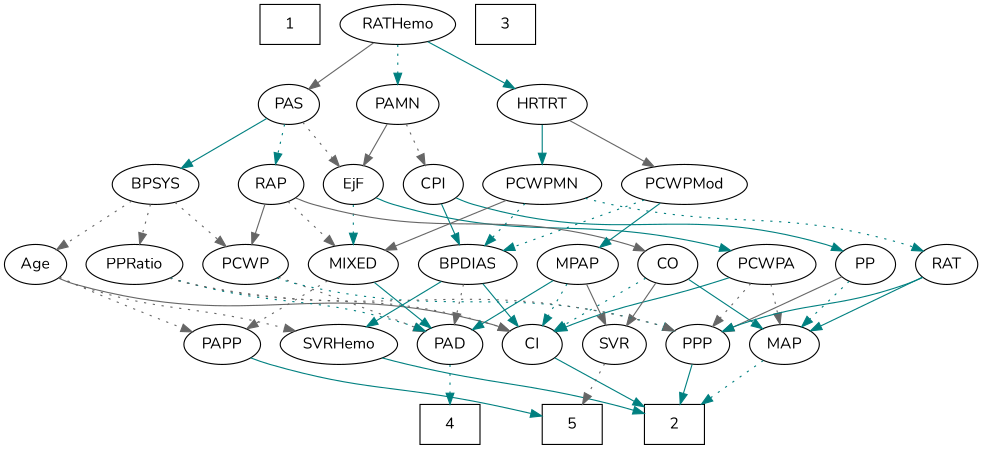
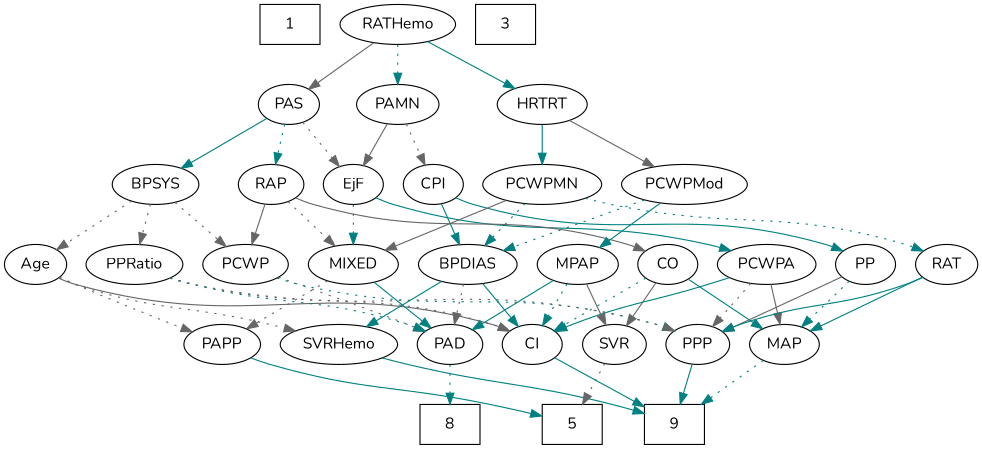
(774, 299) -> (774, 299)
(450, 424) -> (450, 424)
(674, 424) -> (674, 424)
